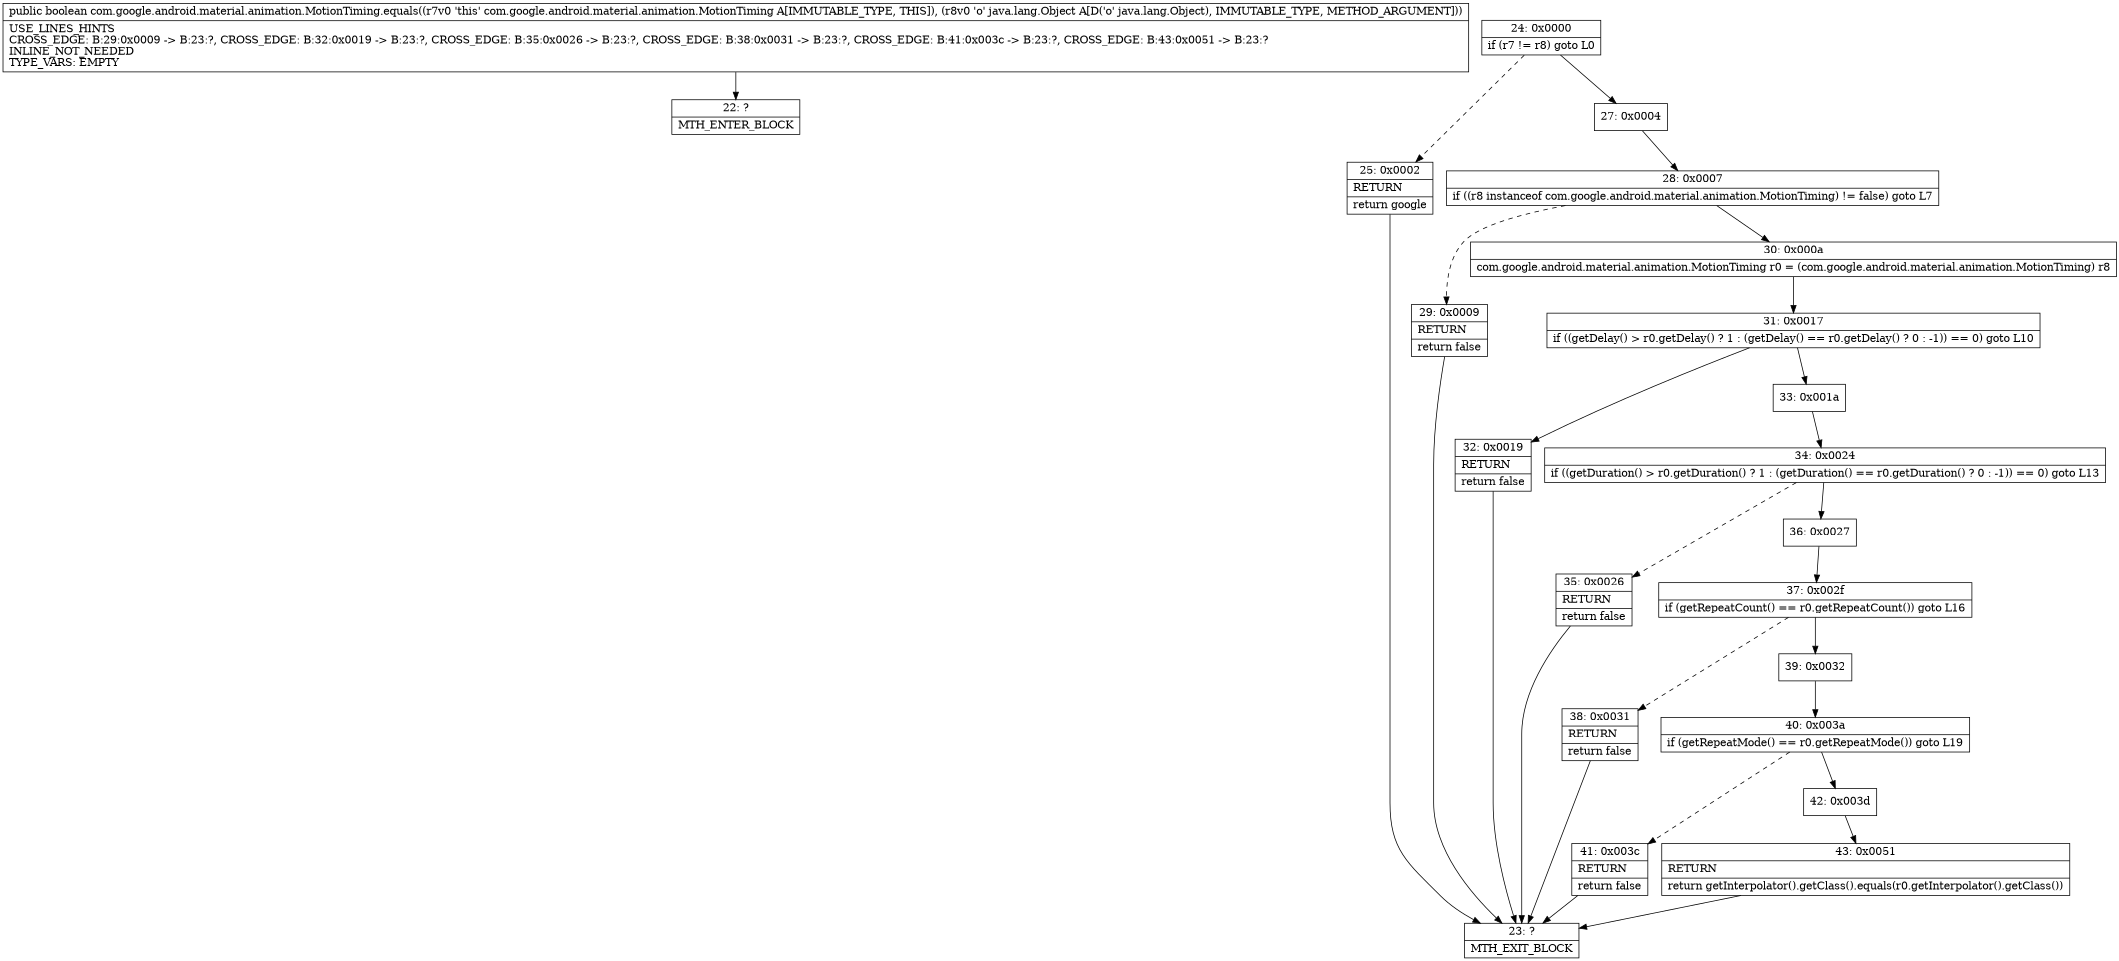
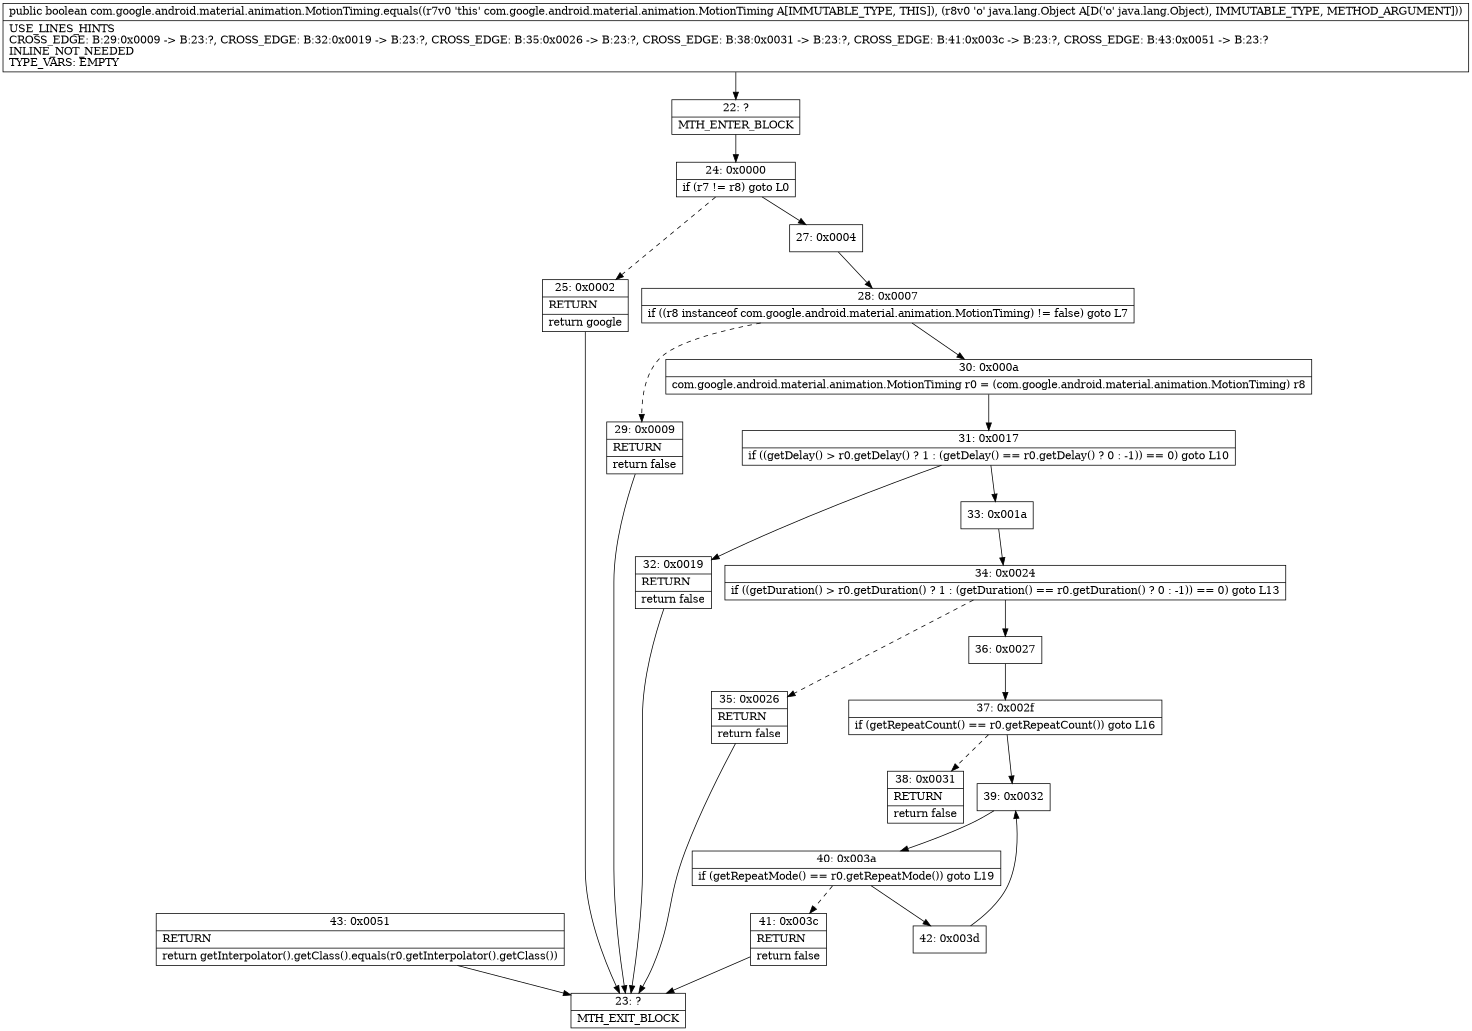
none -> (736, 144)
(1849, 826) -> (1010, 880)
(1561, 838) -> none
